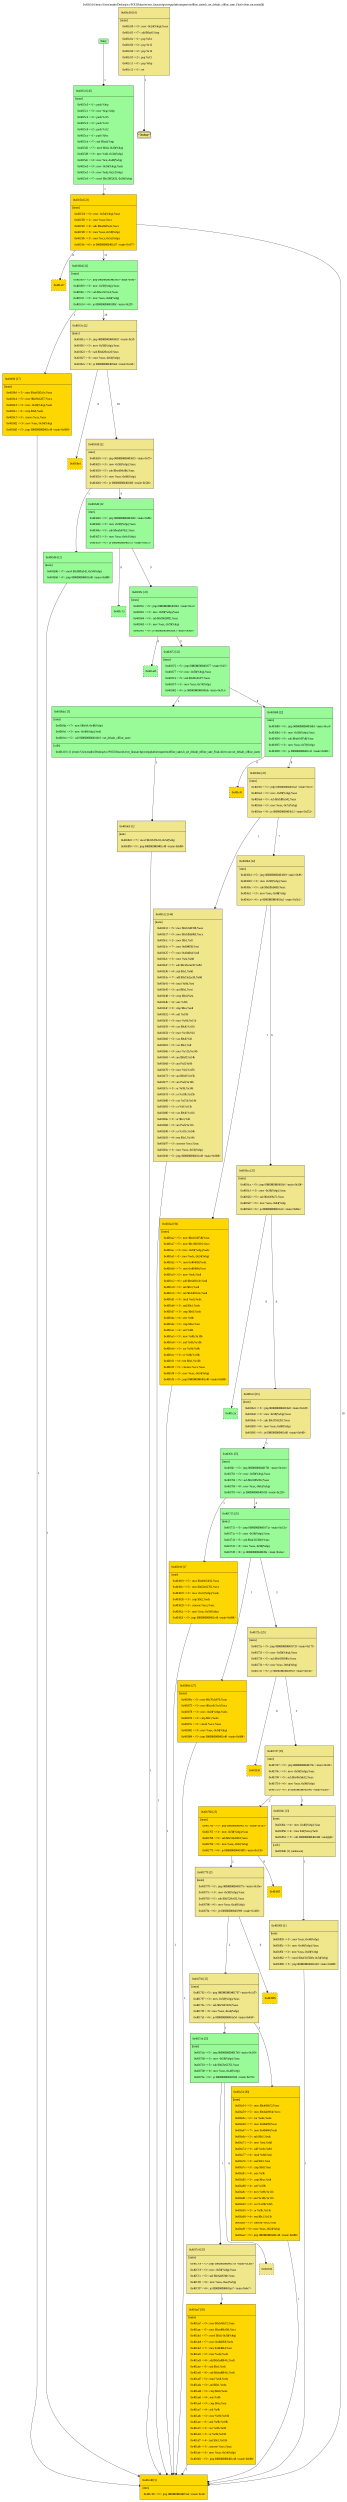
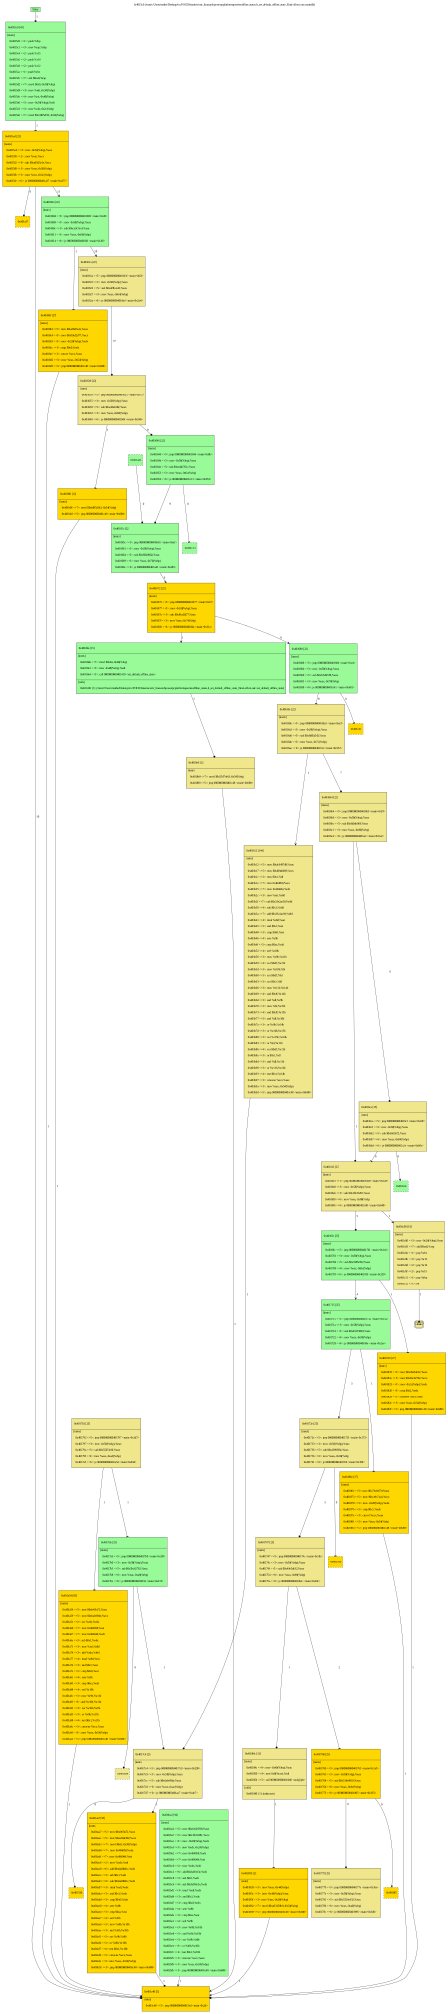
(144, 135) -> (419, 1324)
(75, 464) -> none
(78, 568) -> (92, 504)
(155, 650) -> (139, 494)
(195, 671) -> (181, 608)
(177, 701) -> (181, 637)
(242, 1061) -> (354, 1001)
none -> (387, 1216)
(194, 1302) -> (194, 1893)
(157, 1818) -> (246, 1429)
(232, 1862) -> (348, 1804)
none -> (76, 1893)
(166, 1929) -> (179, 1980)
(227, 1944) -> none
(304, 1945) -> (273, 1893)
(270, 1998) -> none
